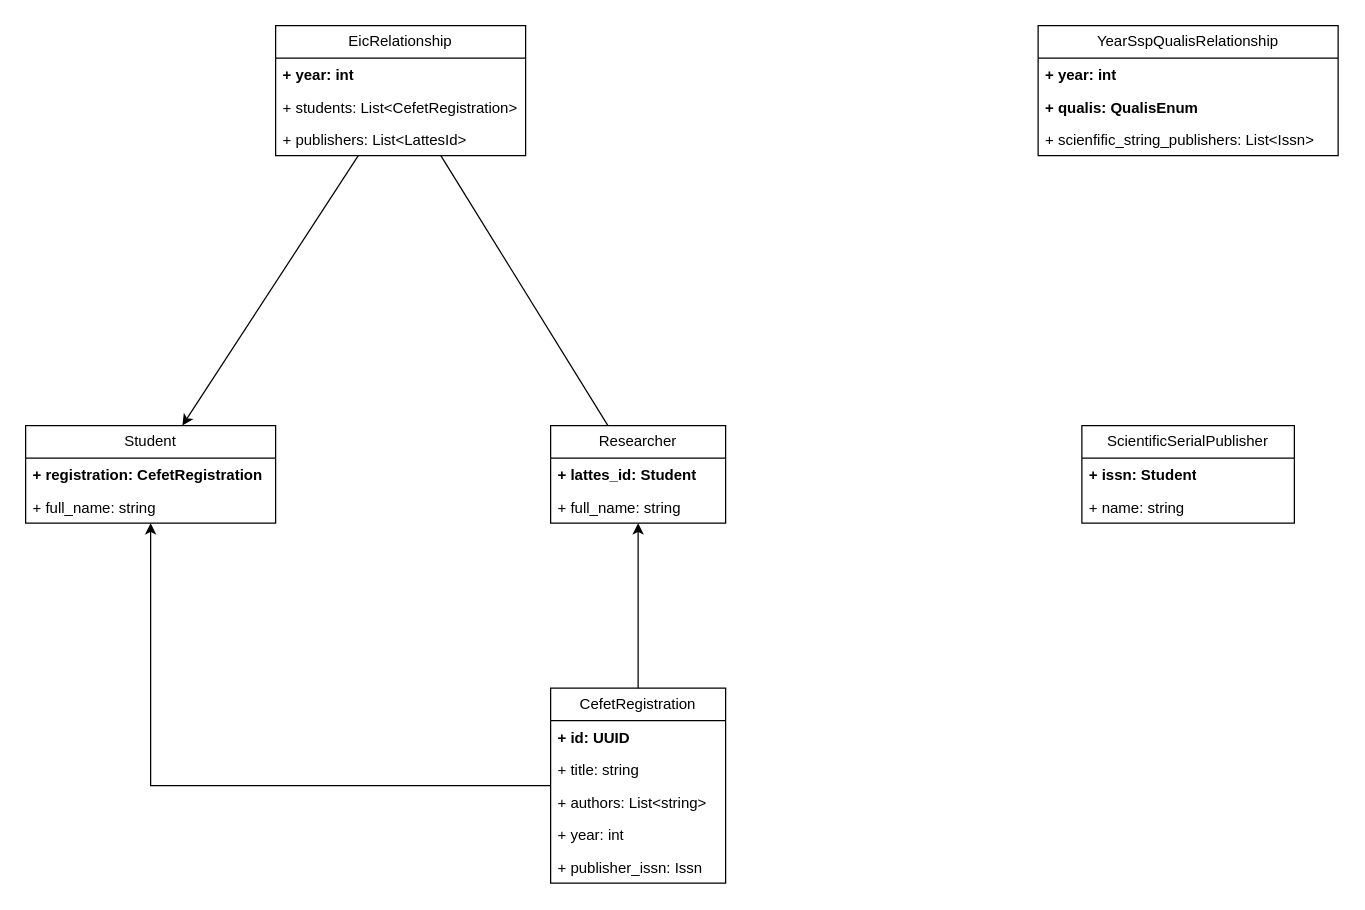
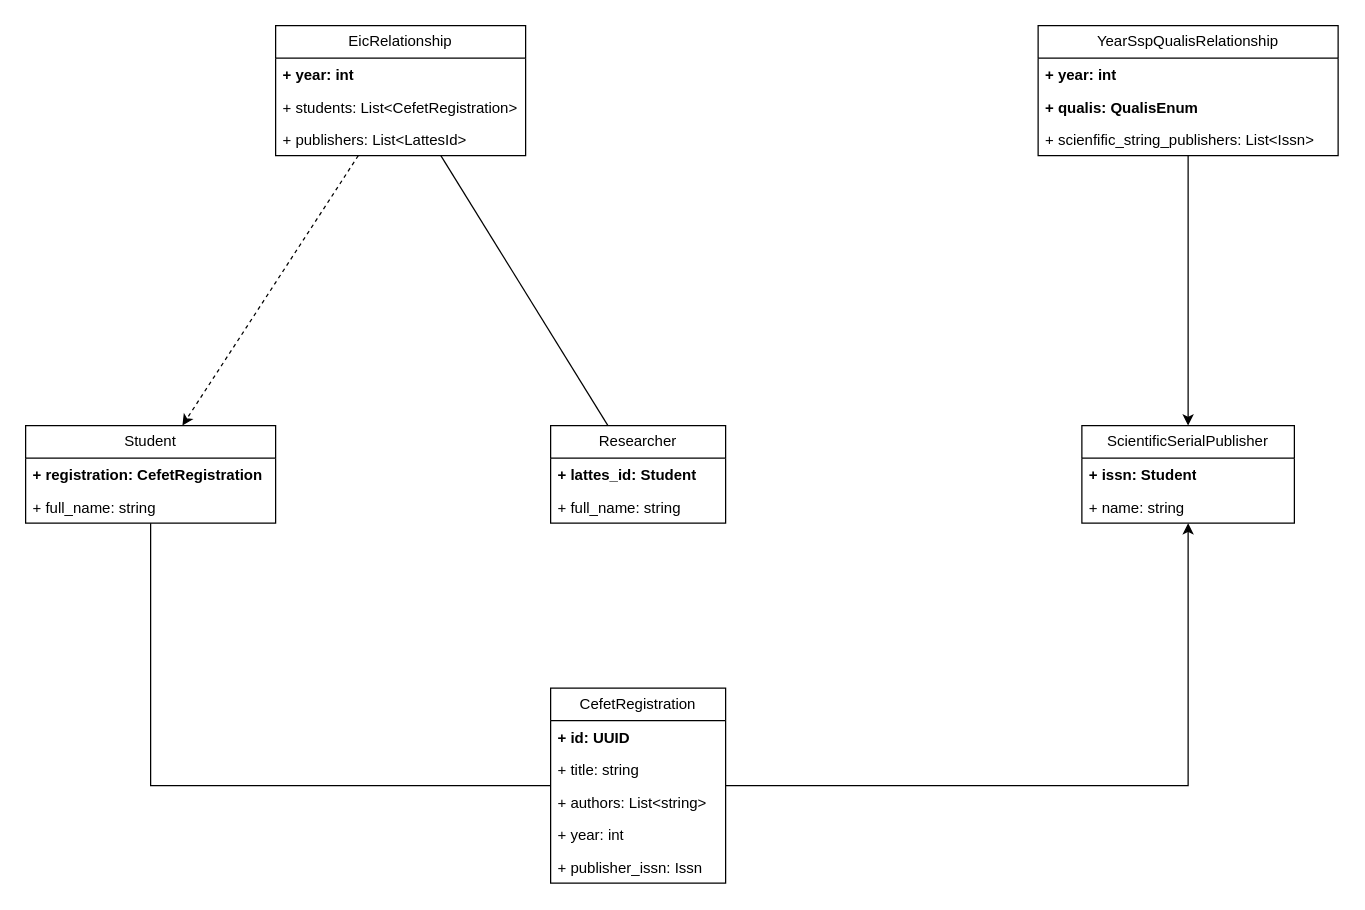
none -> (1188, 287)
(272, 288) -> (272, 288)
(151, 533) -> (151, 529)
(638, 609) -> none
none -> (1084, 786)
